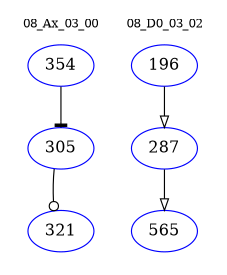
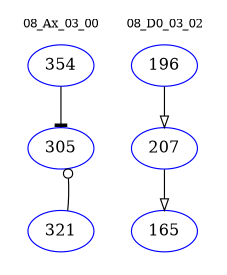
(164, 148) -> (164, 148)
(53, 185) -> (69, 195)
(164, 231) -> (164, 231)
